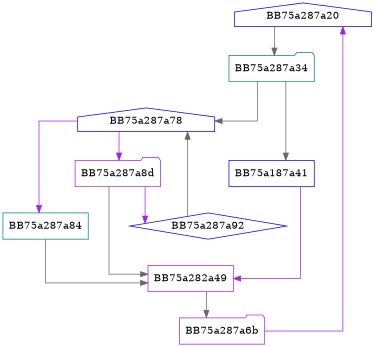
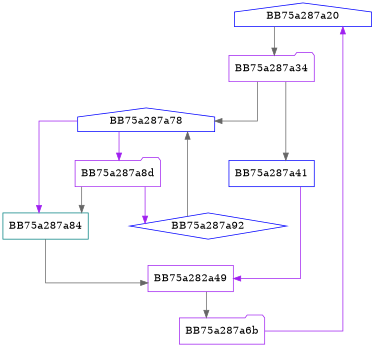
(272, 69) -> (272, 69)
(272, 174) -> (272, 174)
(109, 246) -> (82, 196)
